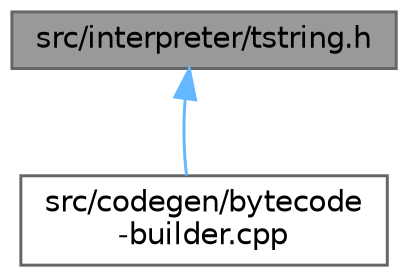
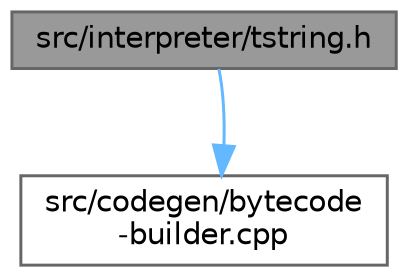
(184, 137) -> (223, 107)
